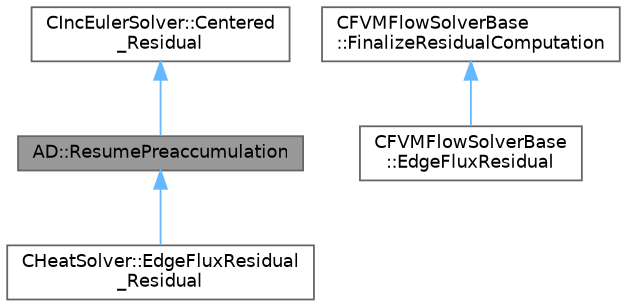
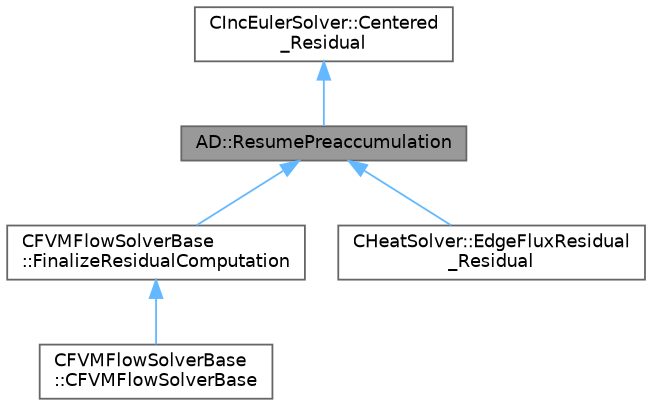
(471, 153) -> (156, 372)
none -> (240, 198)
